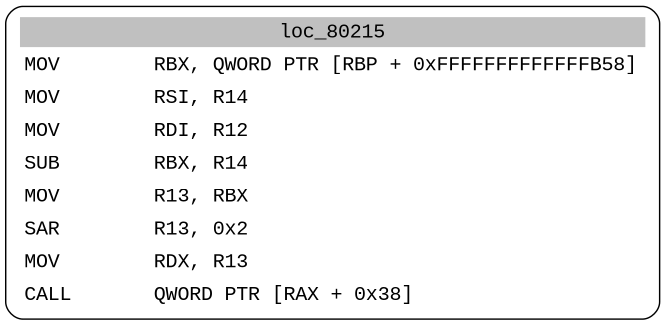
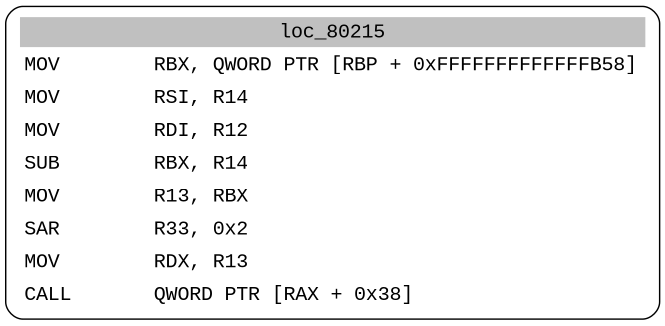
(136, 228) -> (136, 228)
